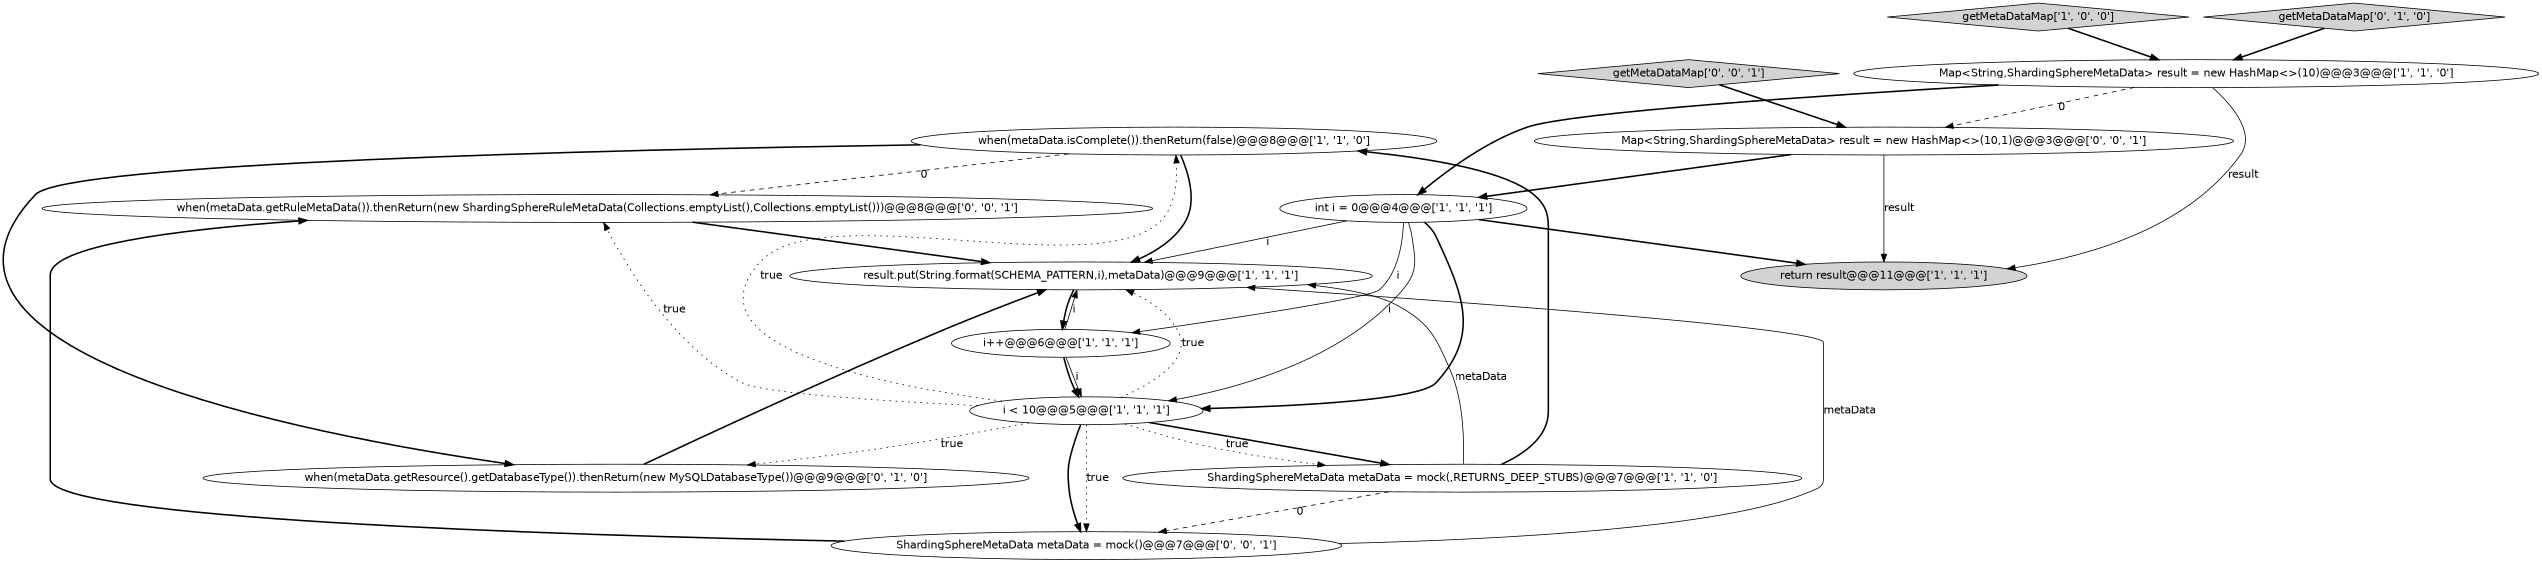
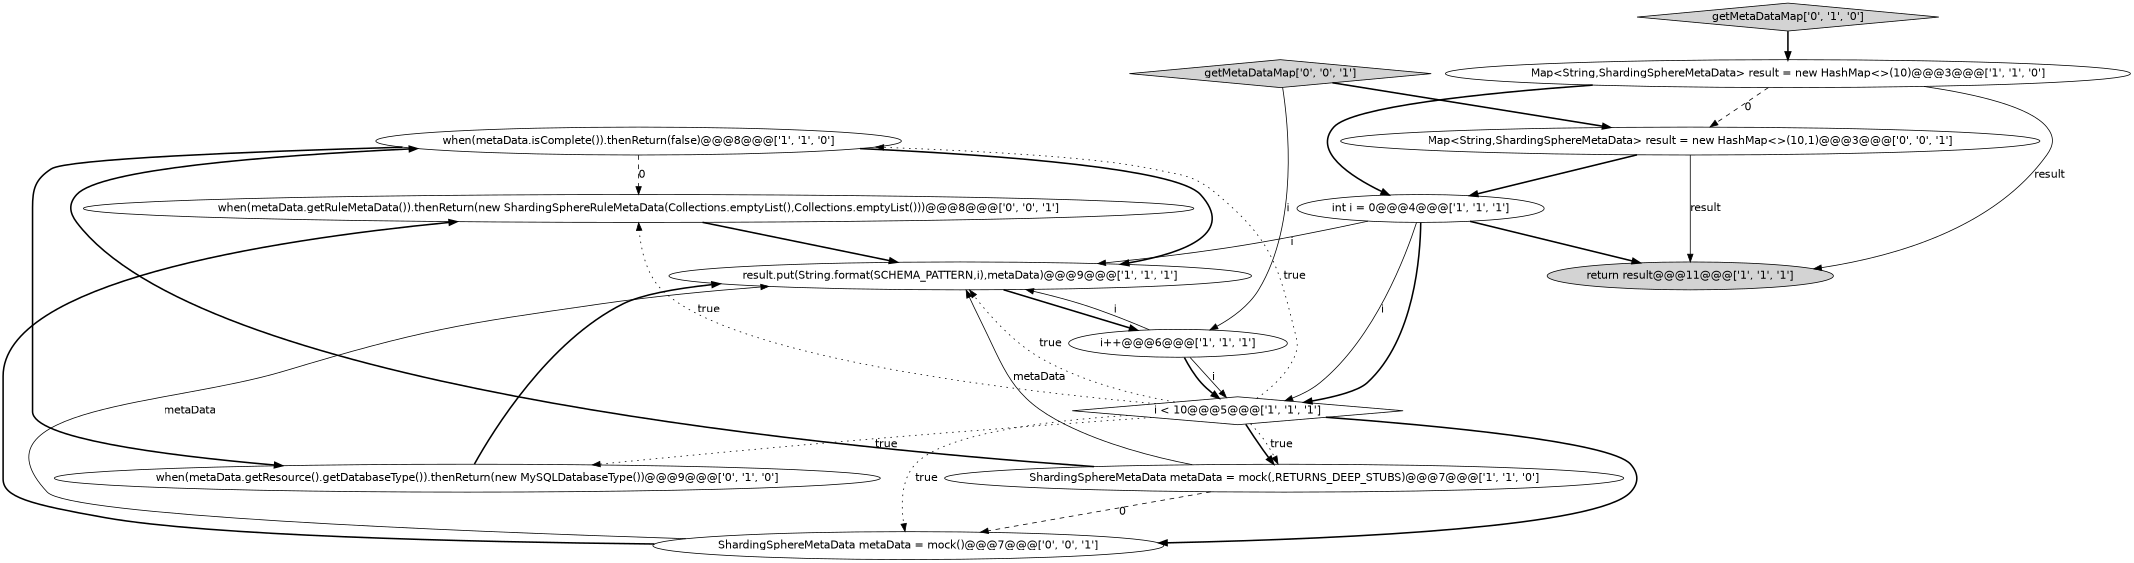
(2038, 17) -> none
(1296, 308) -> (1283, 219)
(1086, 411) -> (1238, 411)
